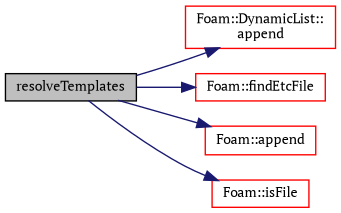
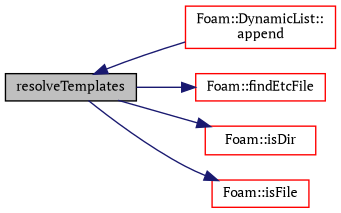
(172, 65) -> (146, 55)
(261, 140) -> (261, 140)
